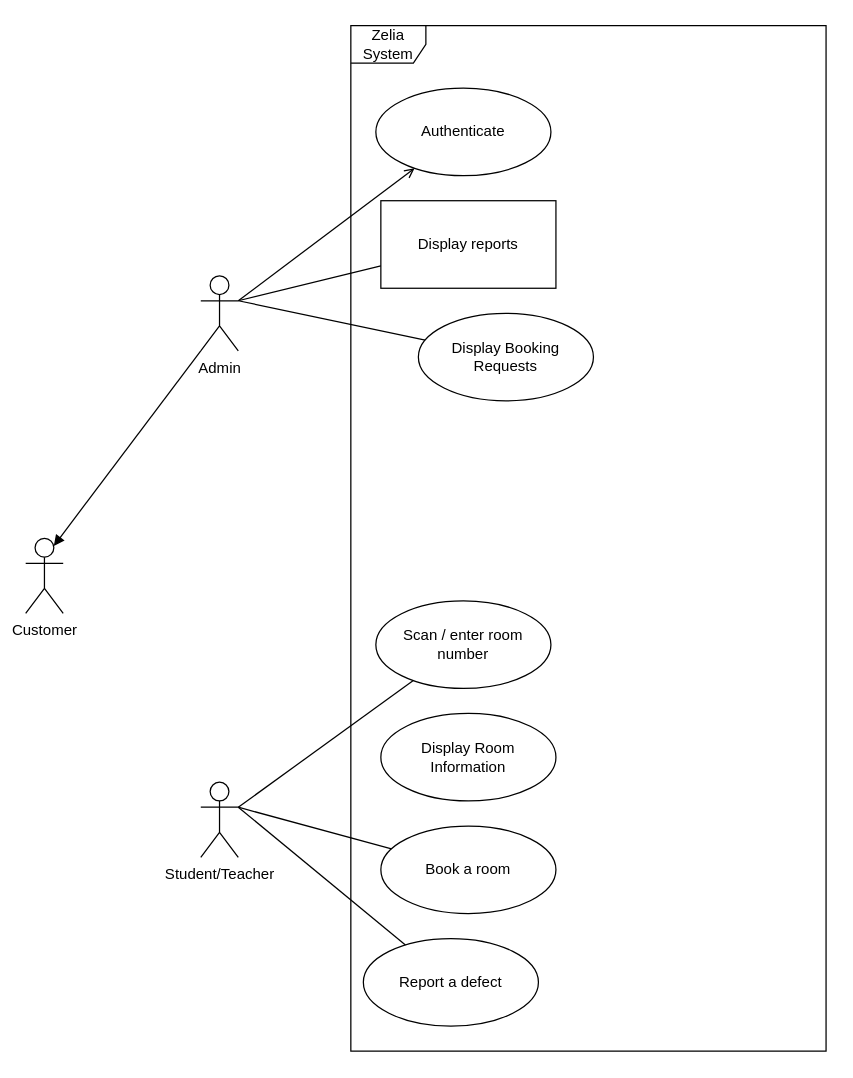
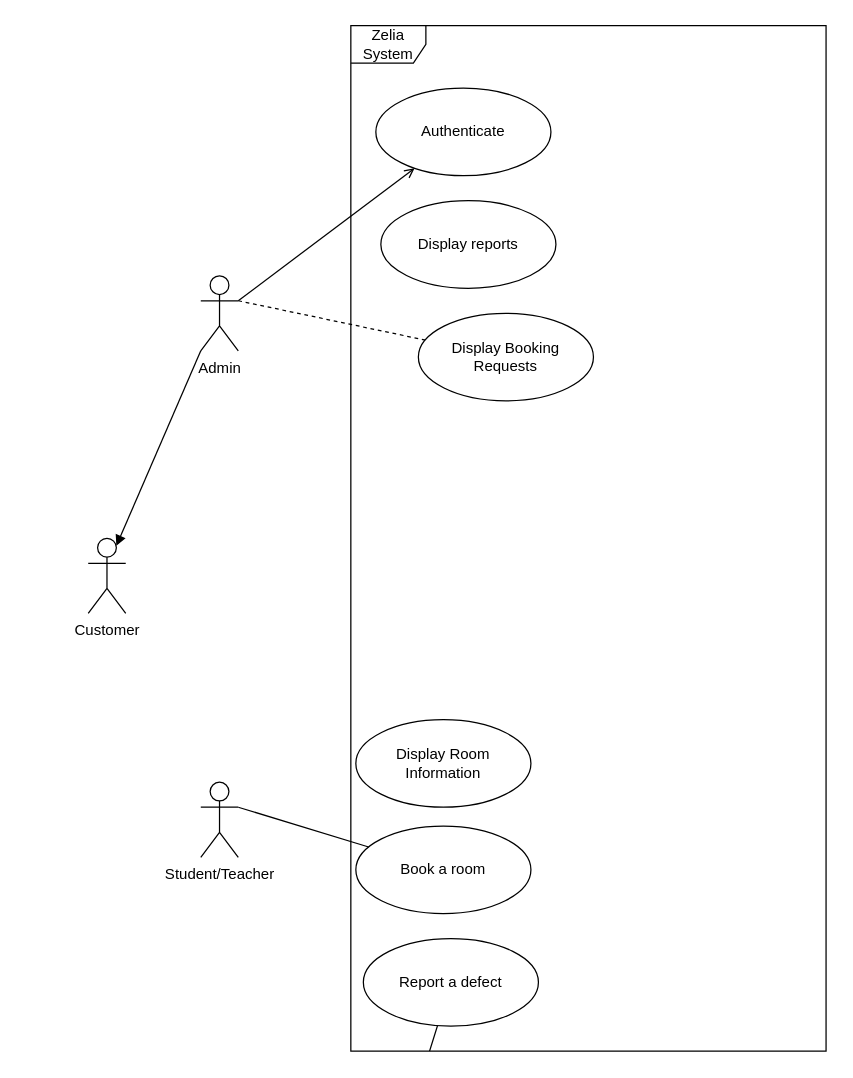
(468, 244) -> (468, 244)
(312, 282) -> none
(333, 320) -> (333, 320)
(44, 576) -> (107, 576)
(463, 644) -> none
(327, 743) -> none
(468, 757) -> (443, 763)
(468, 869) -> (443, 869)
(323, 877) -> (434, 1036)
